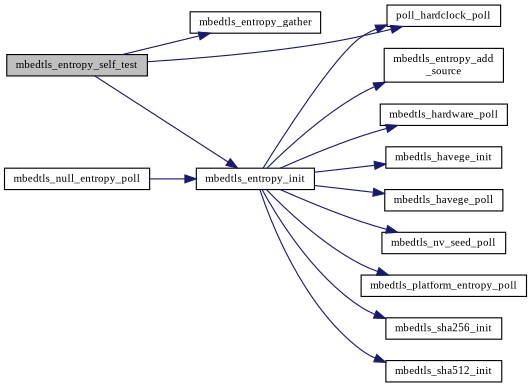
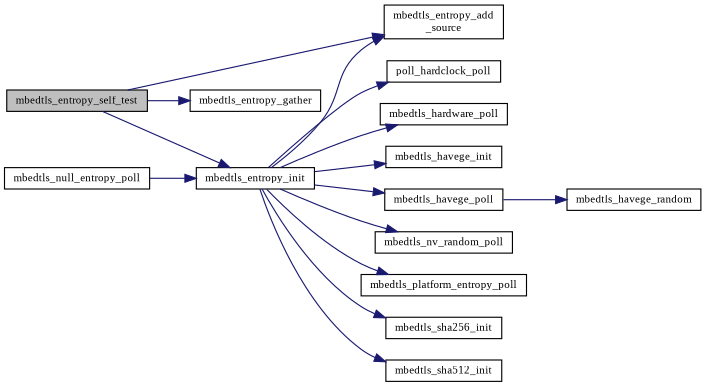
(270, 51) -> (250, 64)
none -> (634, 200)
(444, 243) -> (444, 242)
